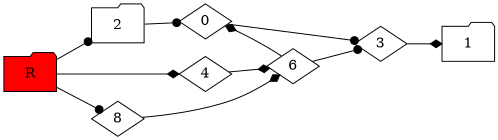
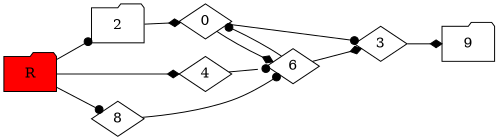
(159, 24) -> (159, 24)
(258, 42) -> (258, 42)
(468, 44) -> (468, 44)
none -> (239, 45)
(333, 56) -> (333, 56)
(243, 71) -> (243, 71)
(210, 107) -> (210, 107)
